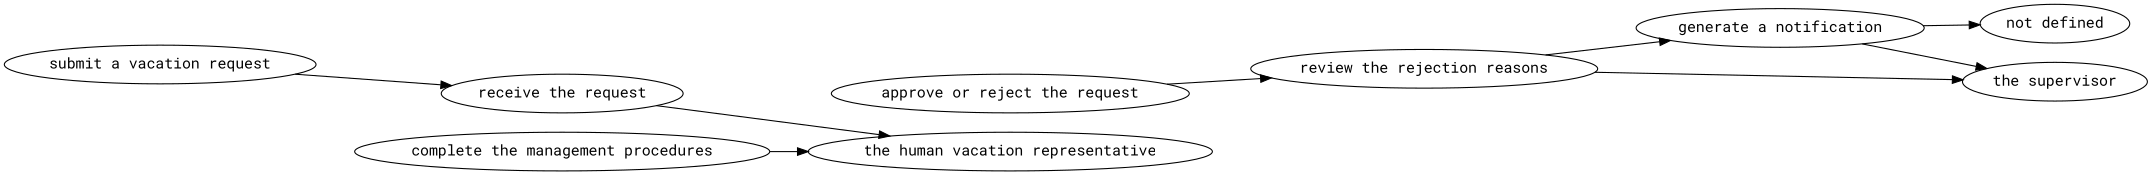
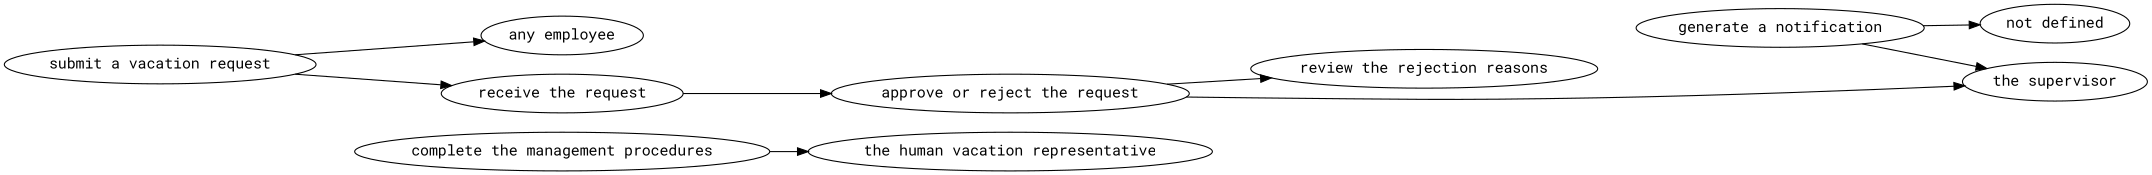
none -> (562, 35)
(1603, 48) -> none
(1774, 76) -> (1570, 98)
(768, 120) -> (752, 94)
